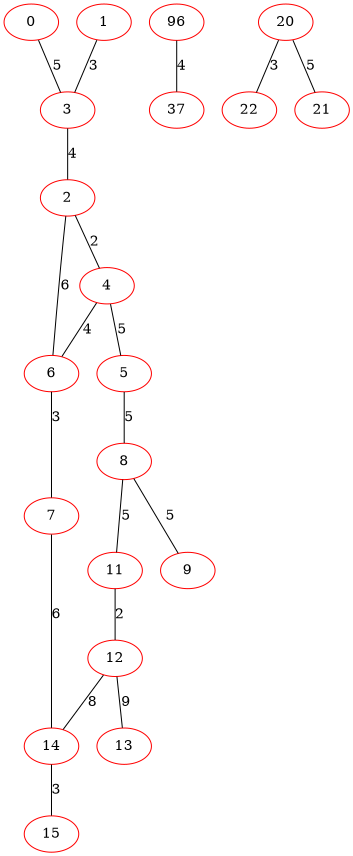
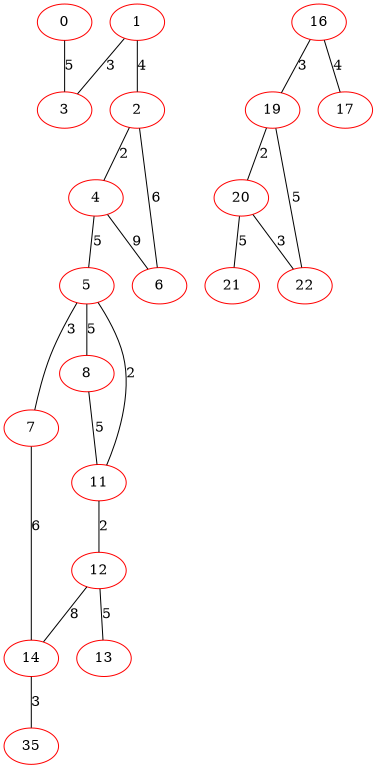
(177, 22) -> (319, 22)
(177, 110) -> (345, 110)
none -> (273, 110)
(68, 154) -> (137, 66)
(88, 330) -> (137, 242)
none -> (126, 382)
(51, 445) -> (51, 354)
(188, 570) -> none
(126, 702) -> (107, 614)
(51, 834) -> (31, 746)
